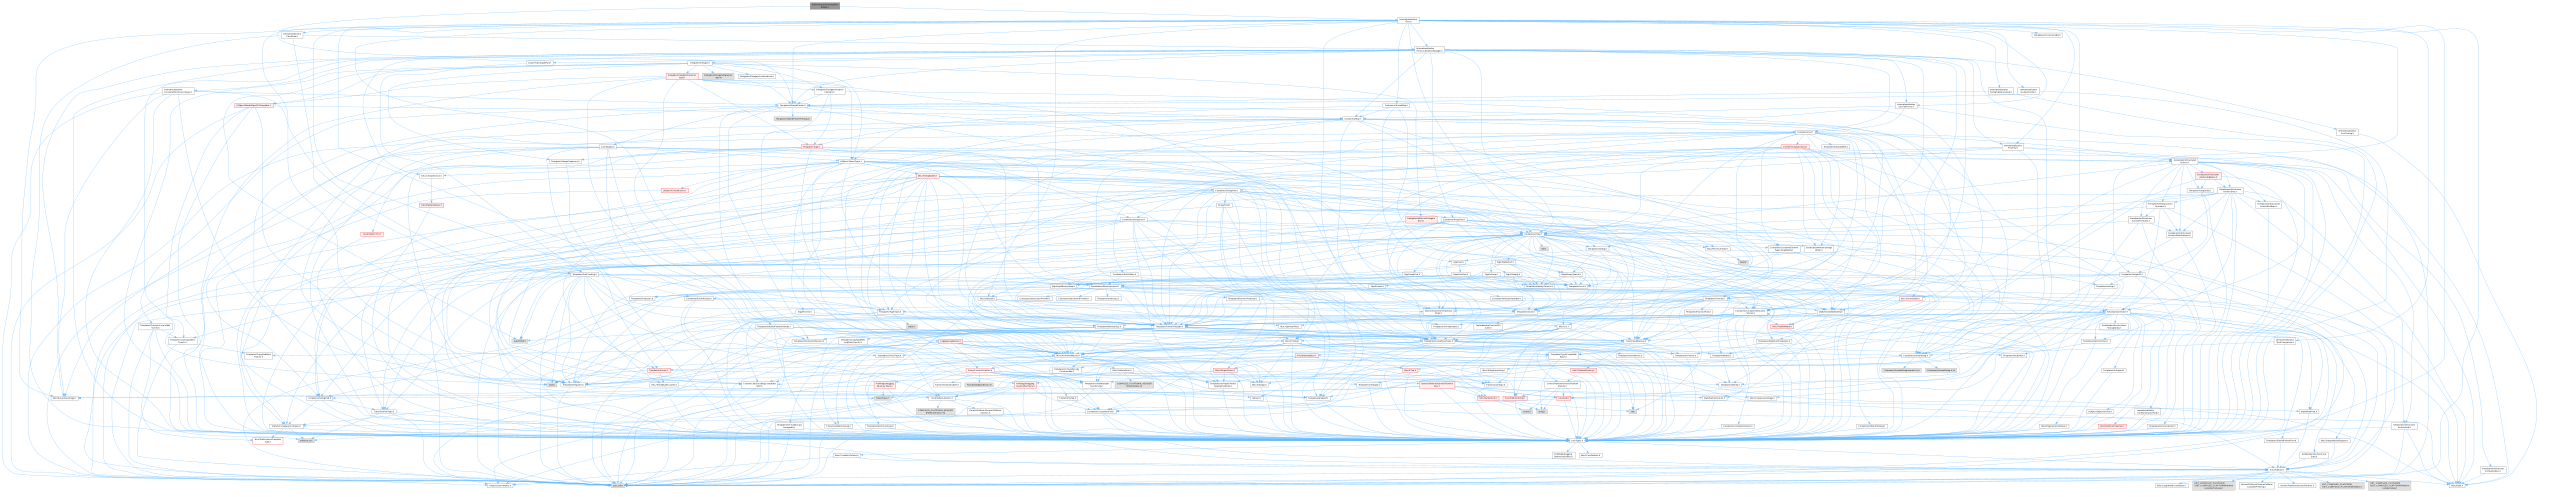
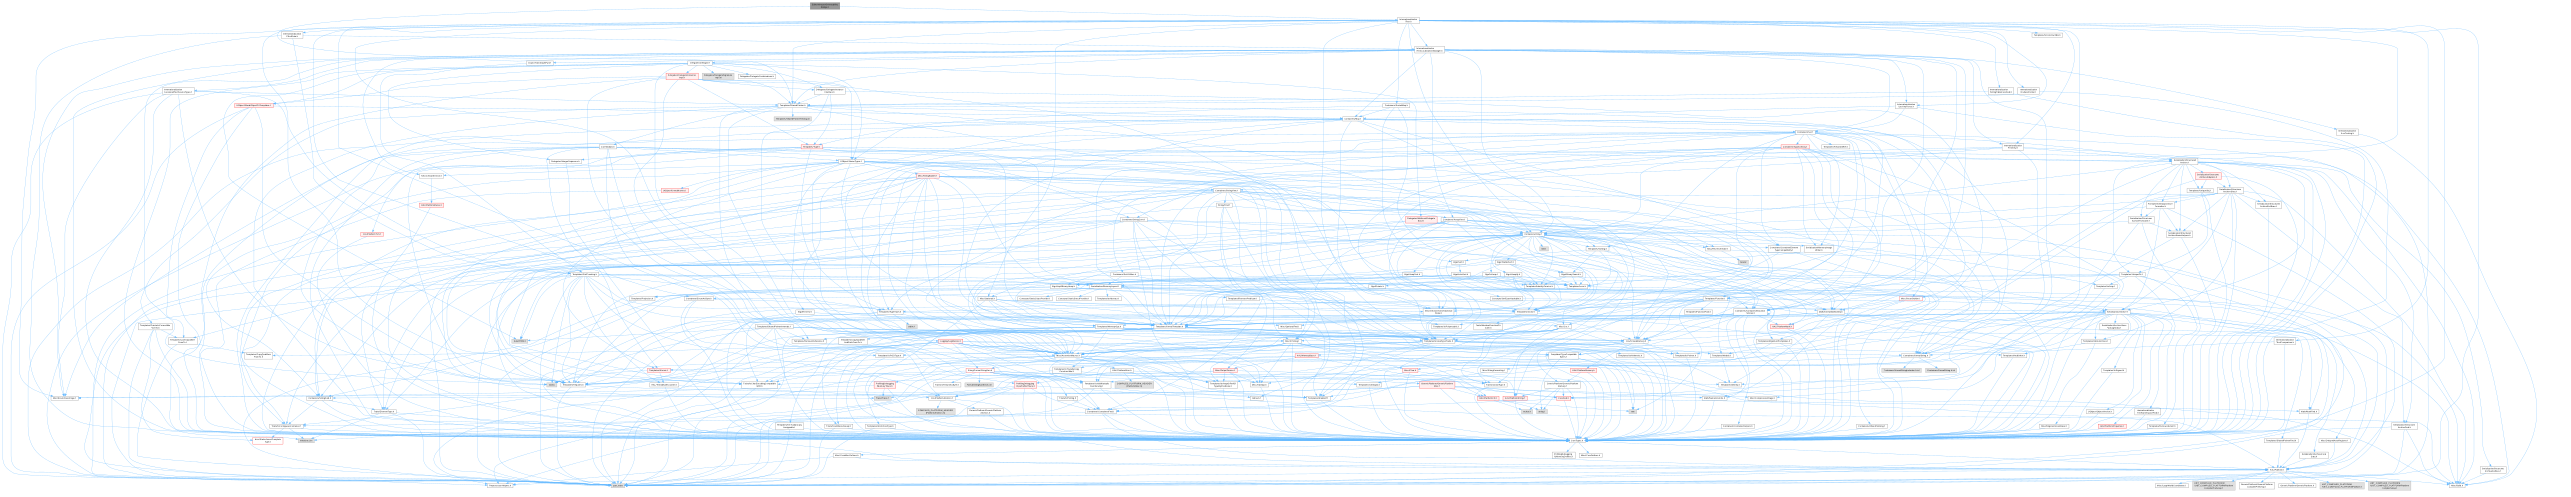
none -> (762, 281)
none -> (856, 353)
